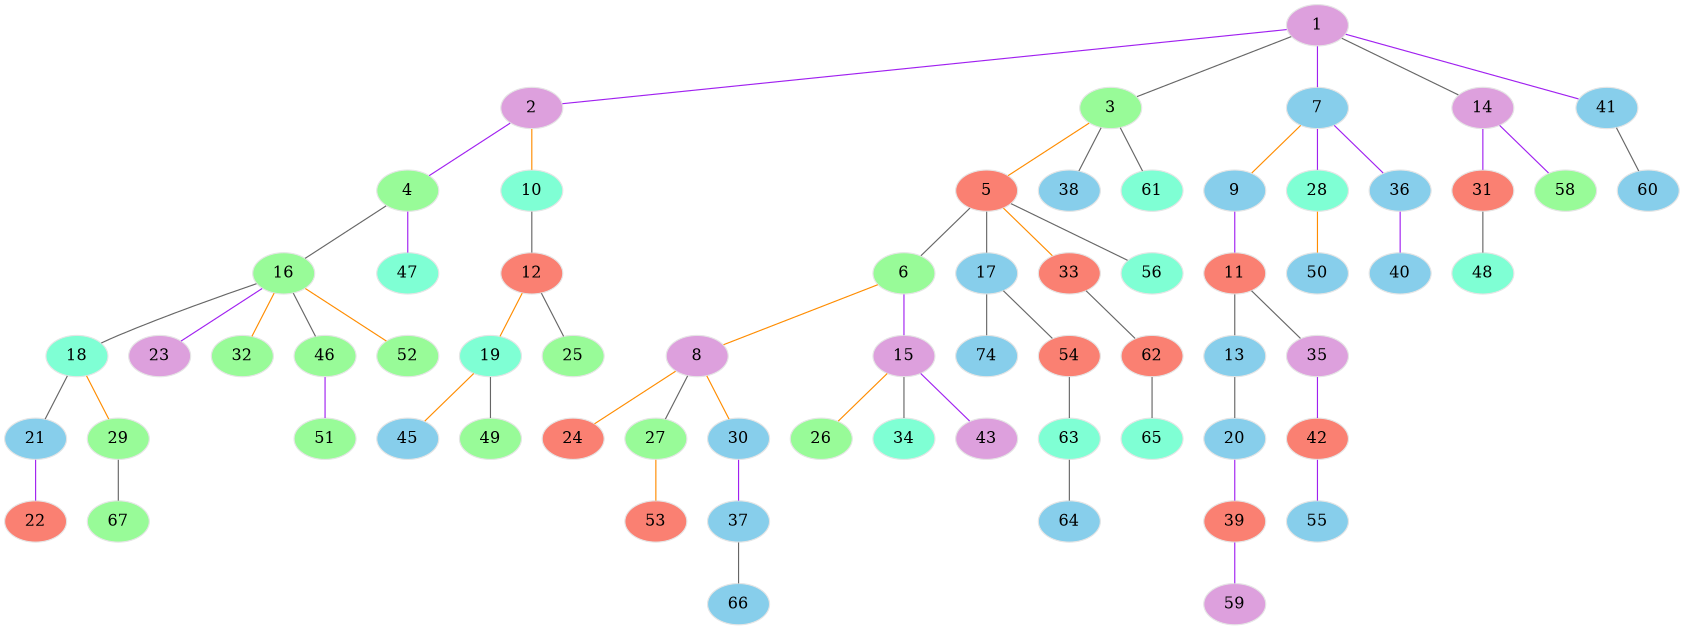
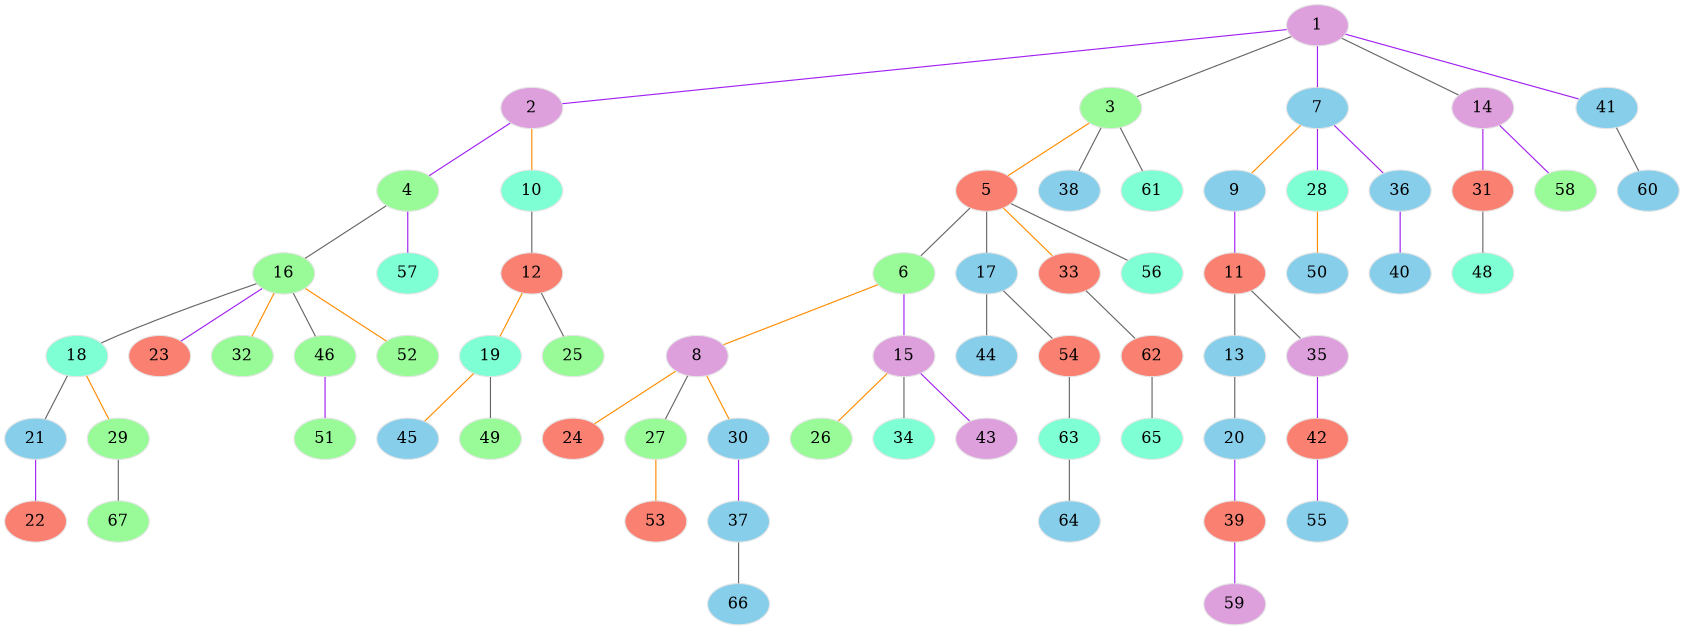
(408, 273) -> (408, 273)
(160, 356) -> (160, 356)
(987, 356) -> (987, 356)
